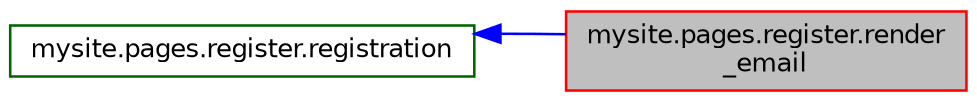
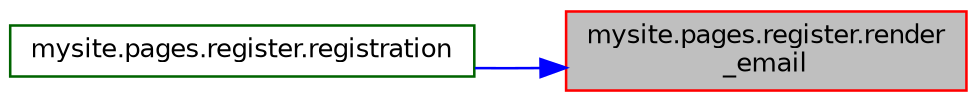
(533, 34) -> (507, 68)
